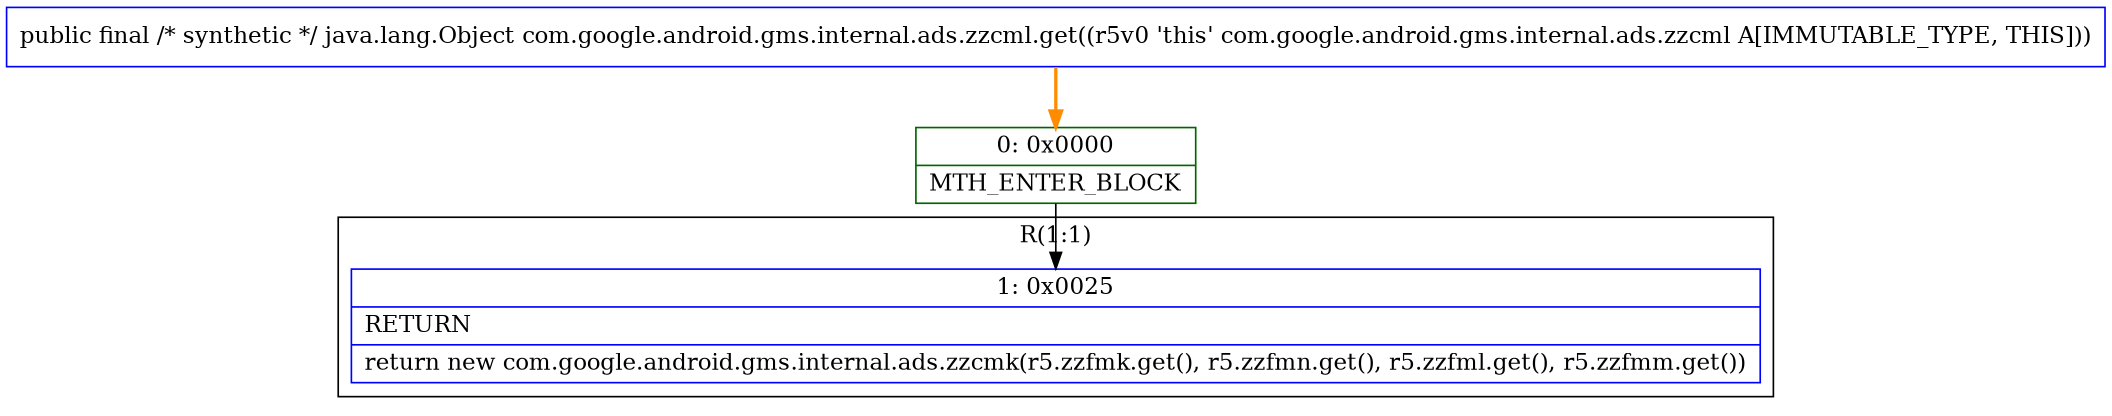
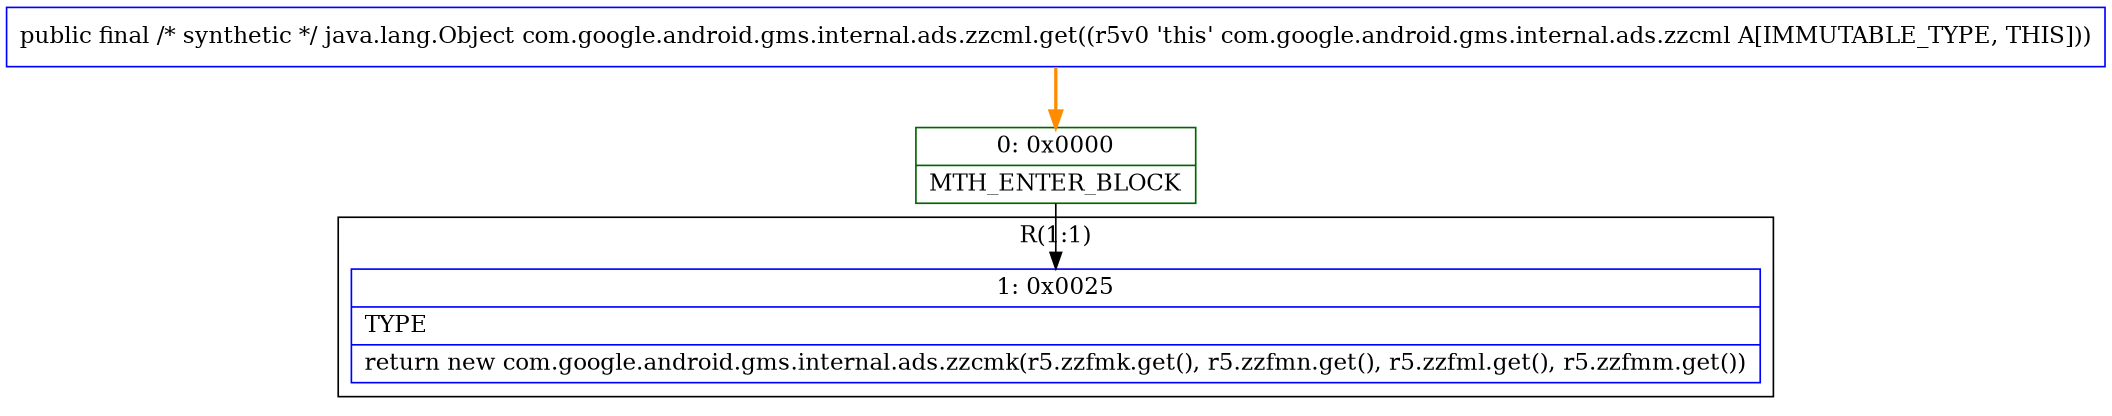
(418, 325) -> (397, 325)
